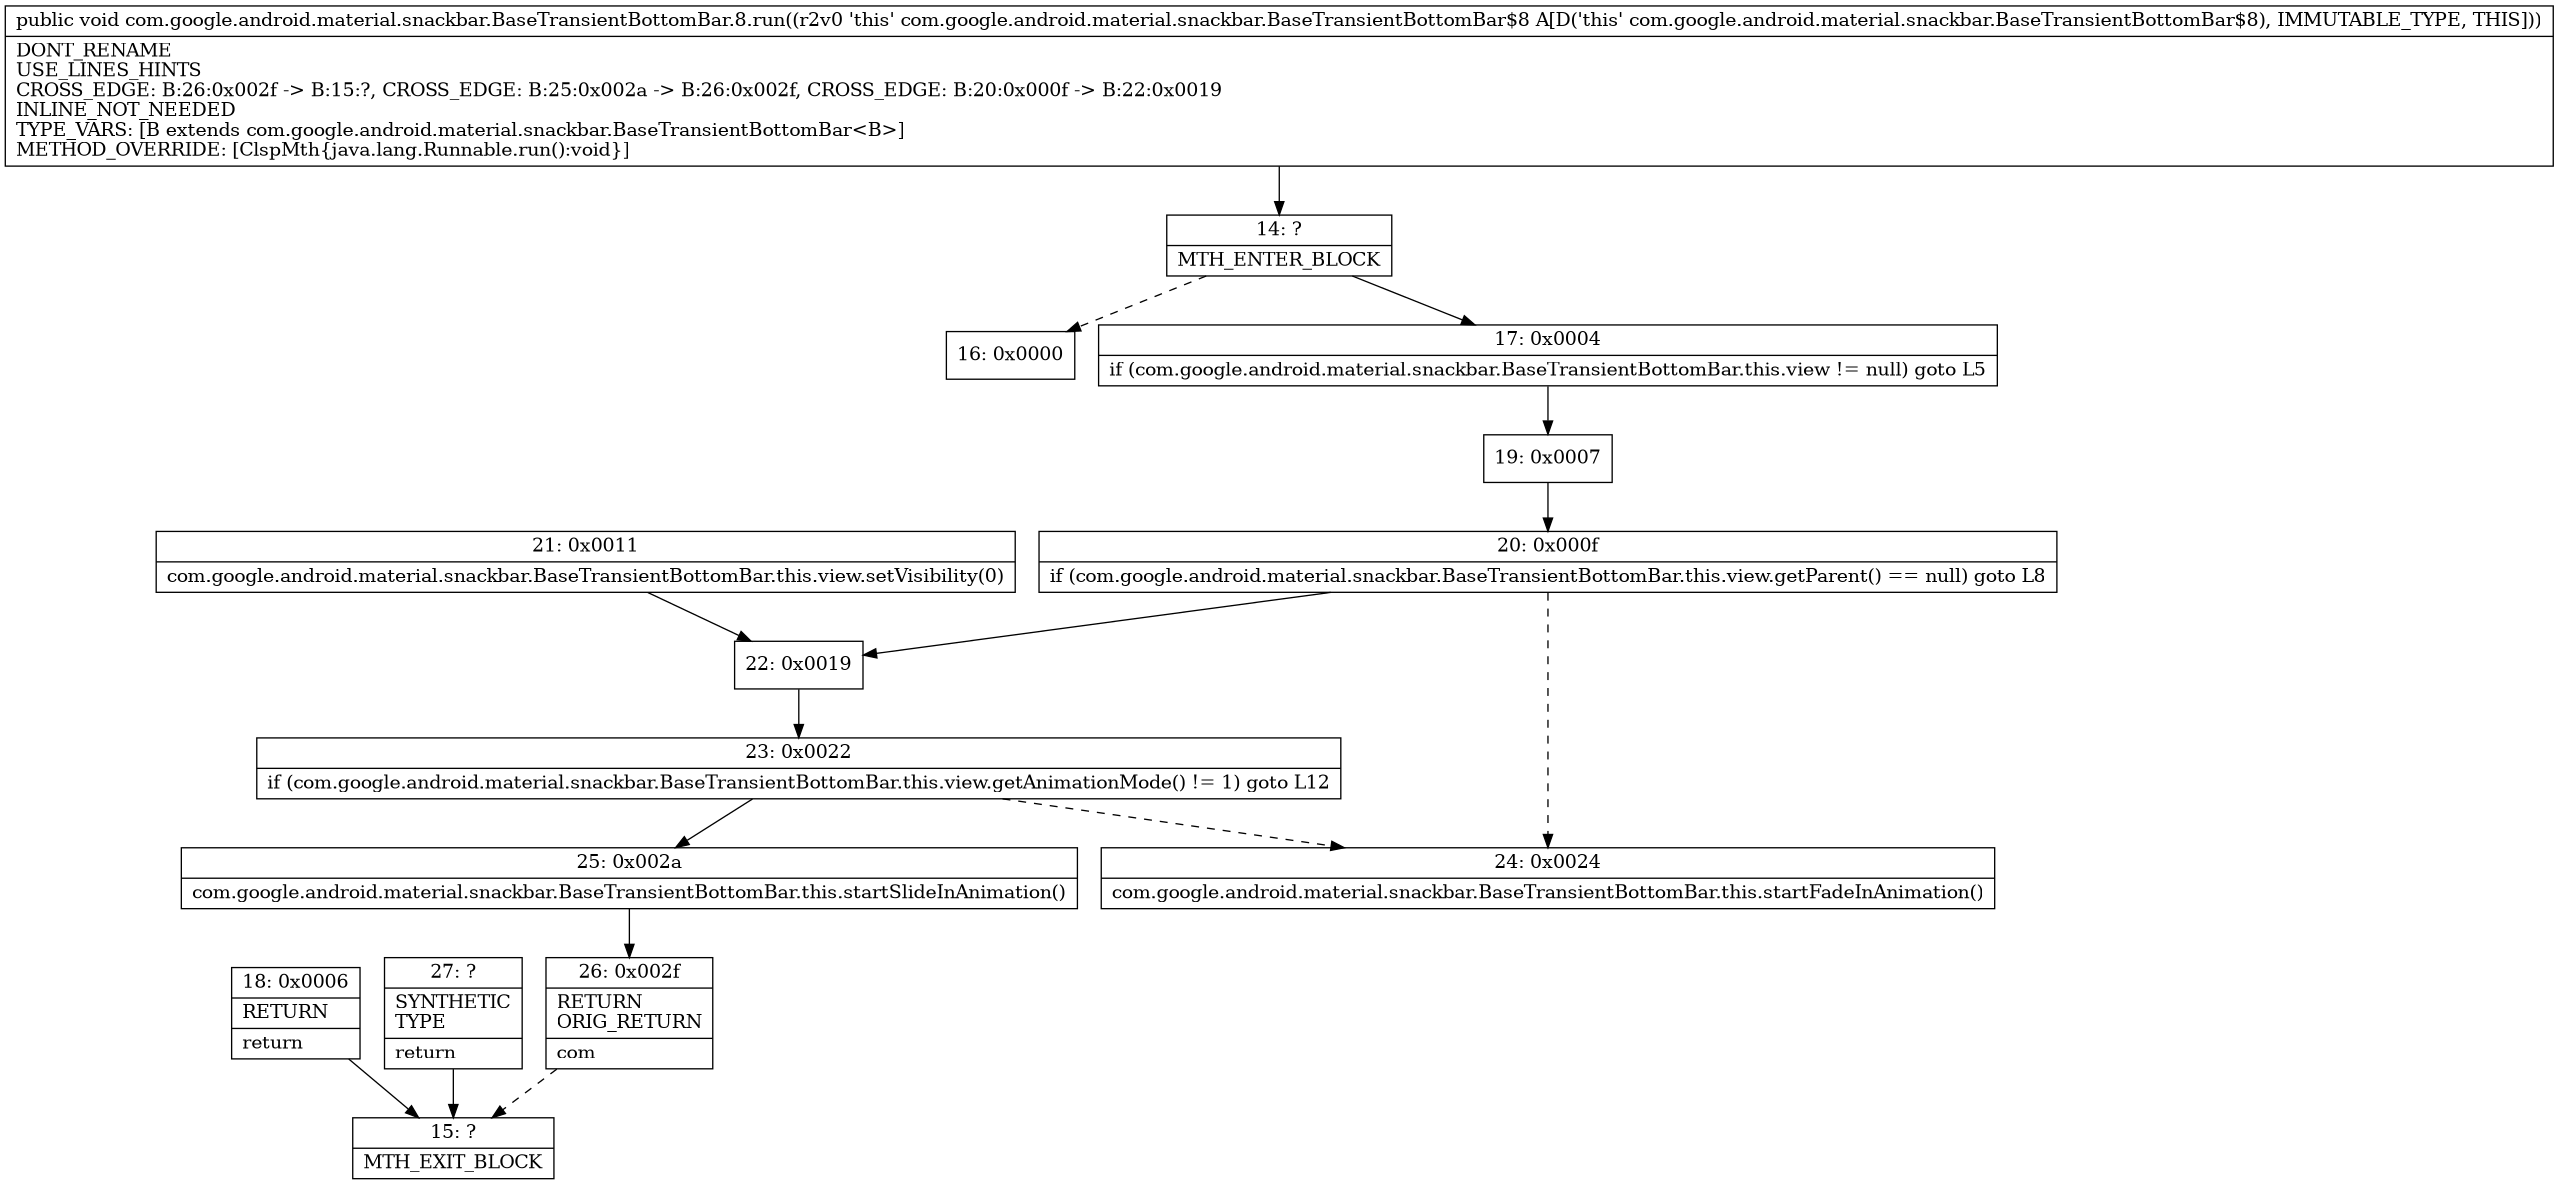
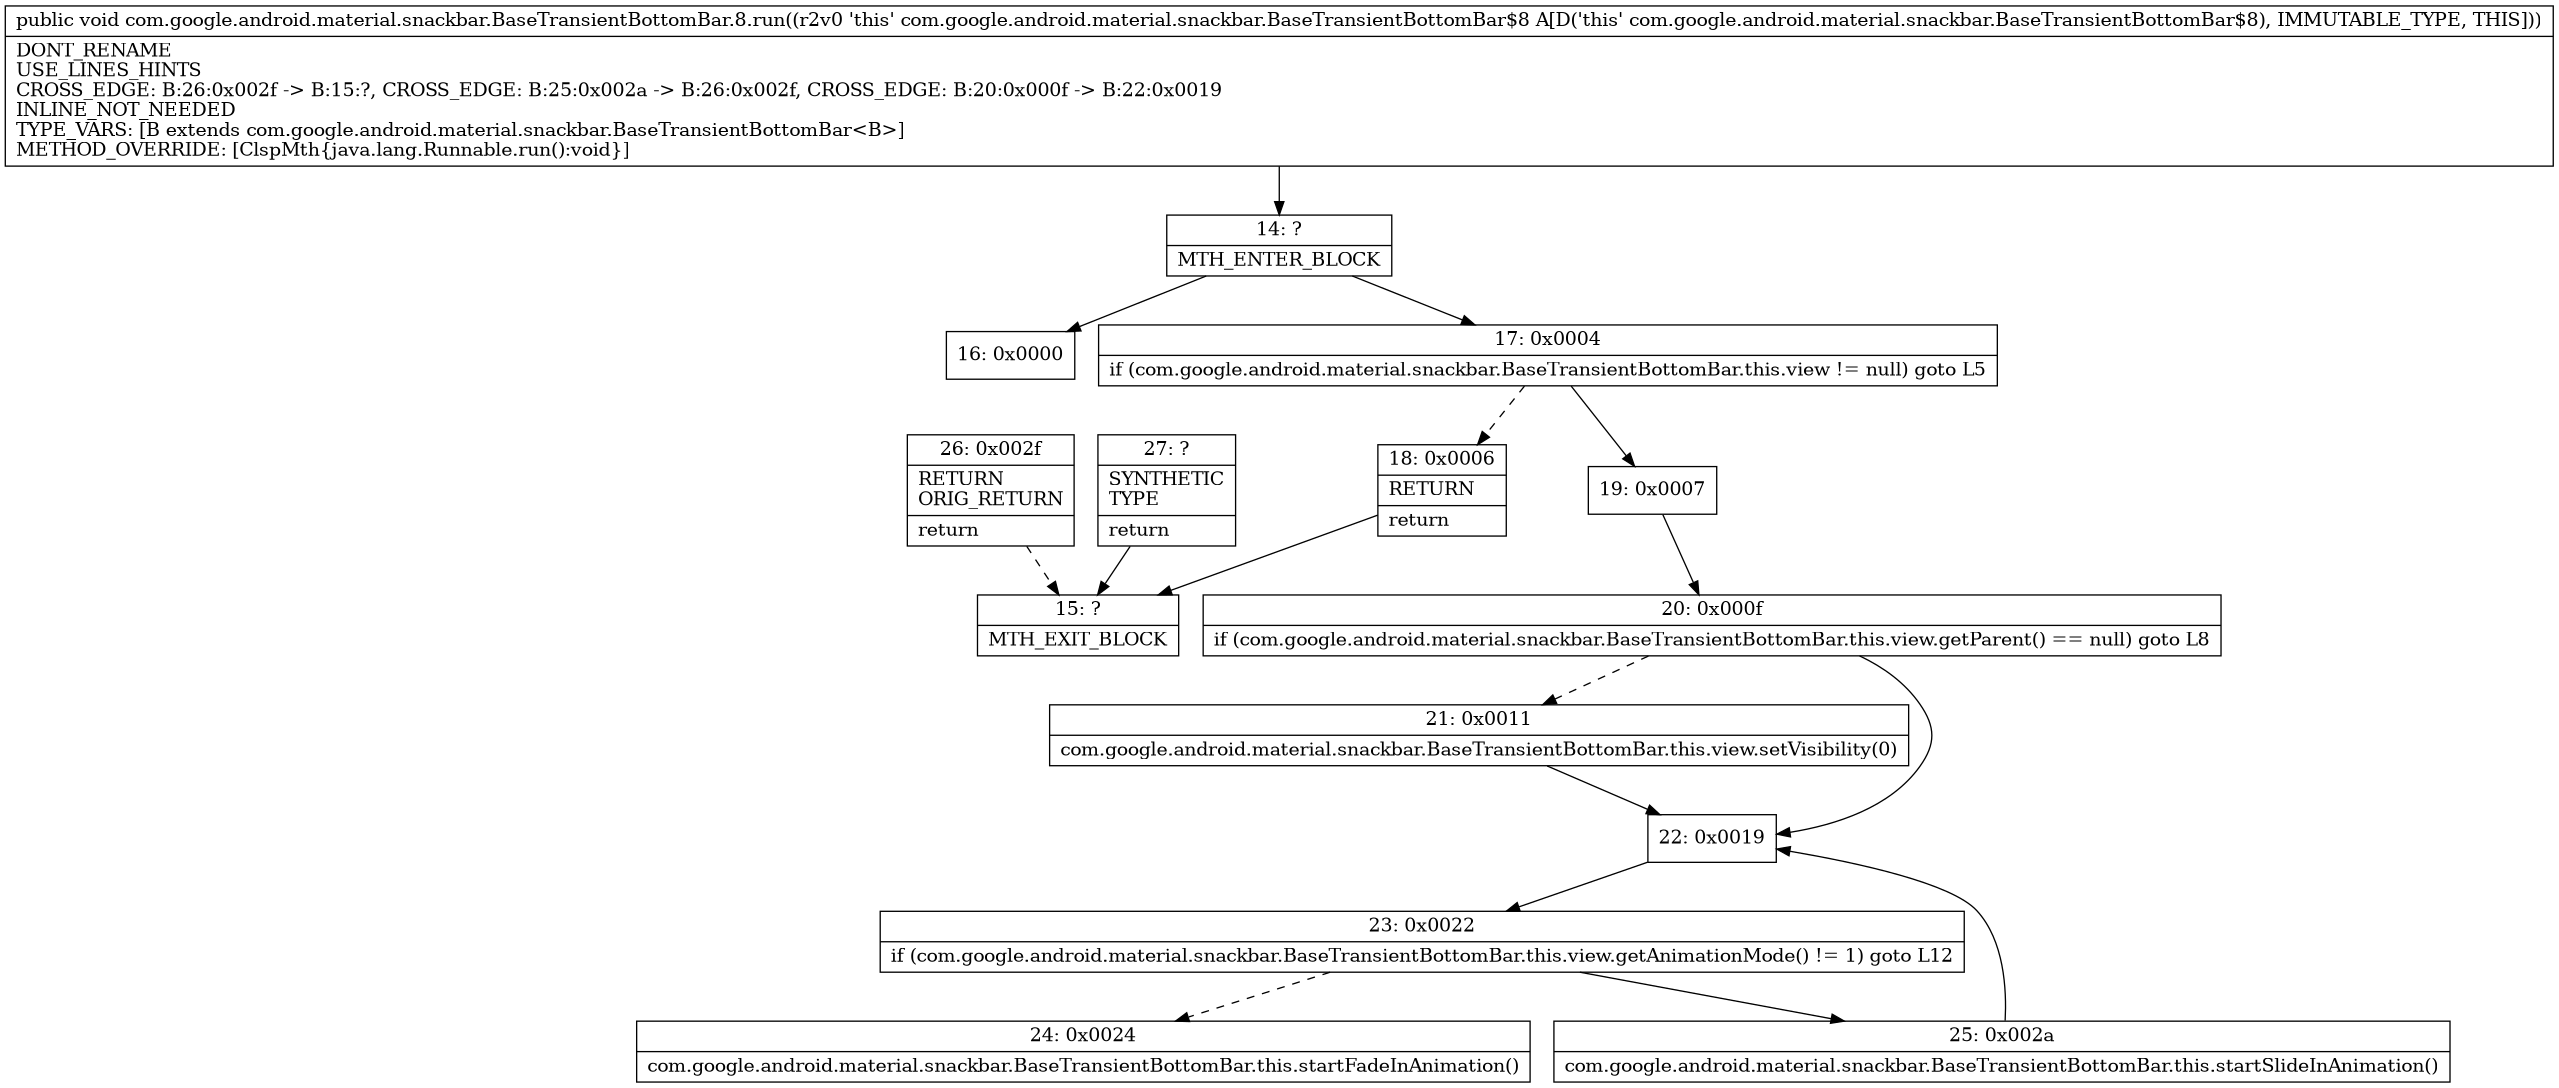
(1143, 301) -> (1143, 301)
none -> (1505, 410)
(1548, 714) -> (1602, 678)
(629, 927) -> (1942, 890)
(576, 1053) -> (948, 530)
